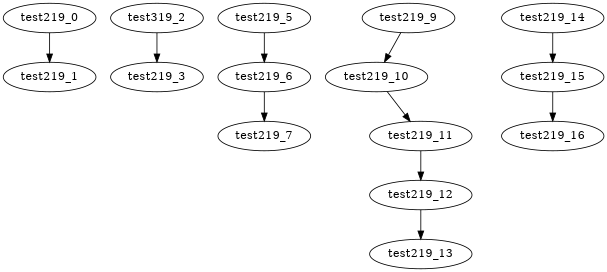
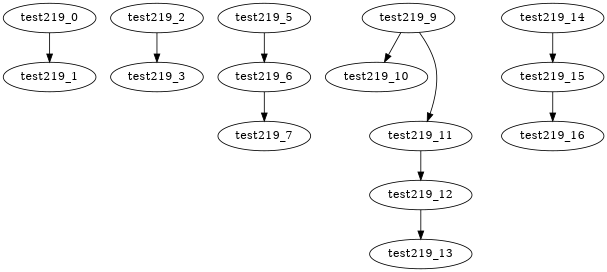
(157, 18) -> (157, 18)
(396, 103) -> (436, 71)
